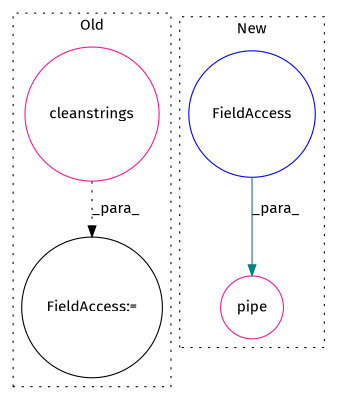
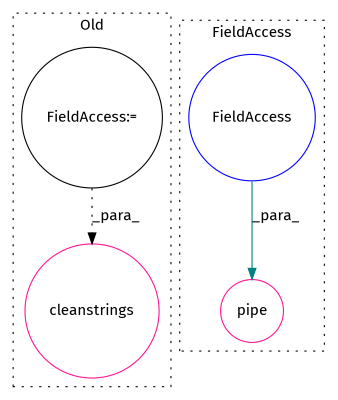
(252, 29) -> (252, 33)
(92, 204) -> (92, 211)
